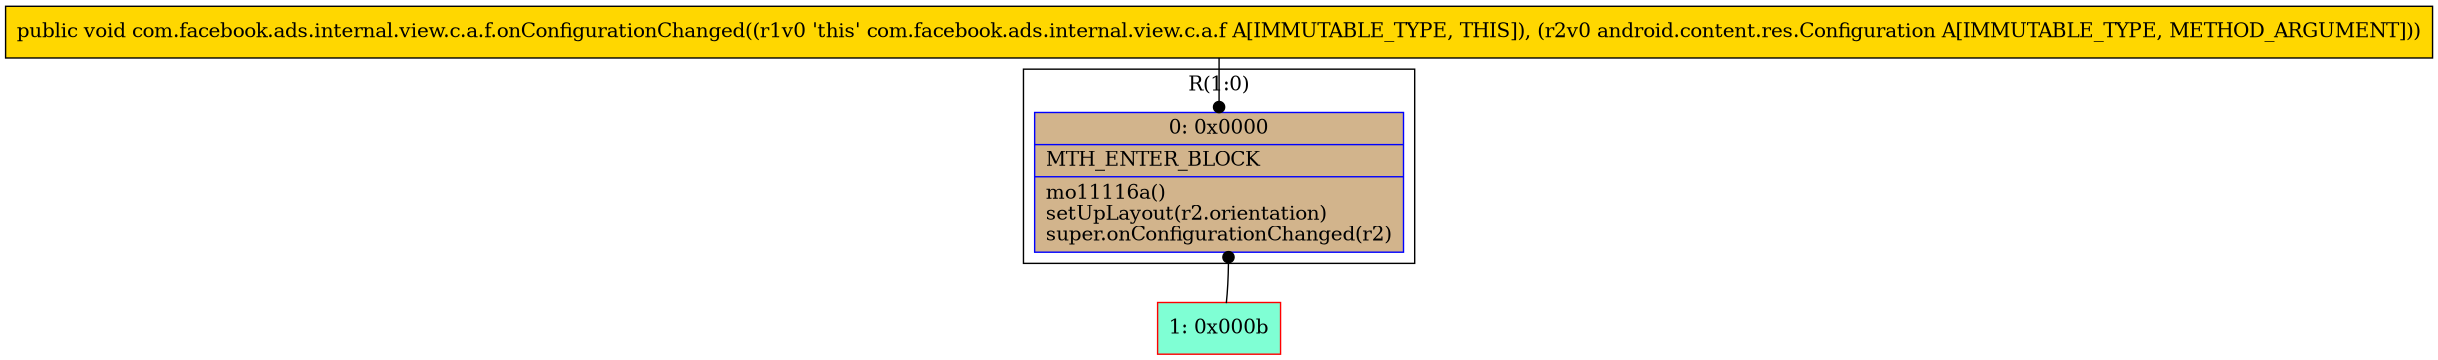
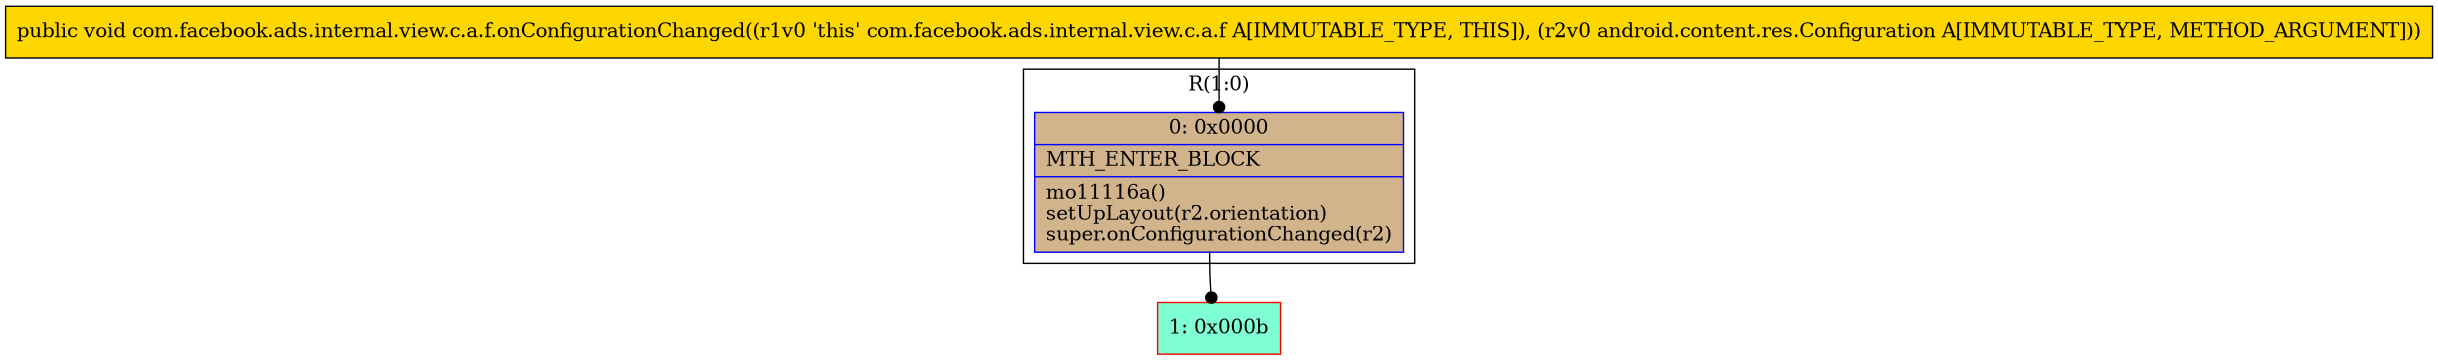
(1228, 283) -> (1210, 273)
